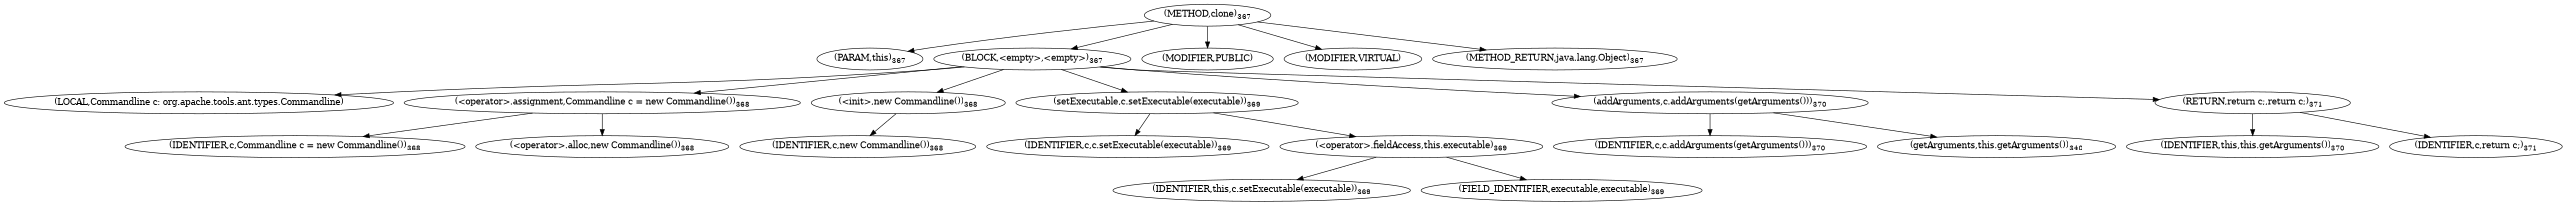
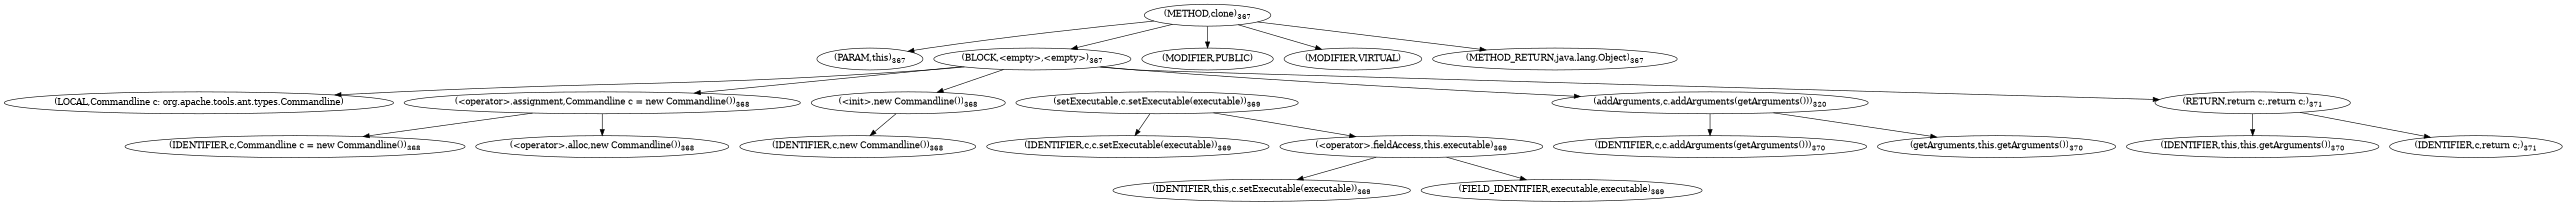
(1091, 80) -> none
(1820, 102) -> (1820, 102)
(2076, 146) -> (2076, 146)
